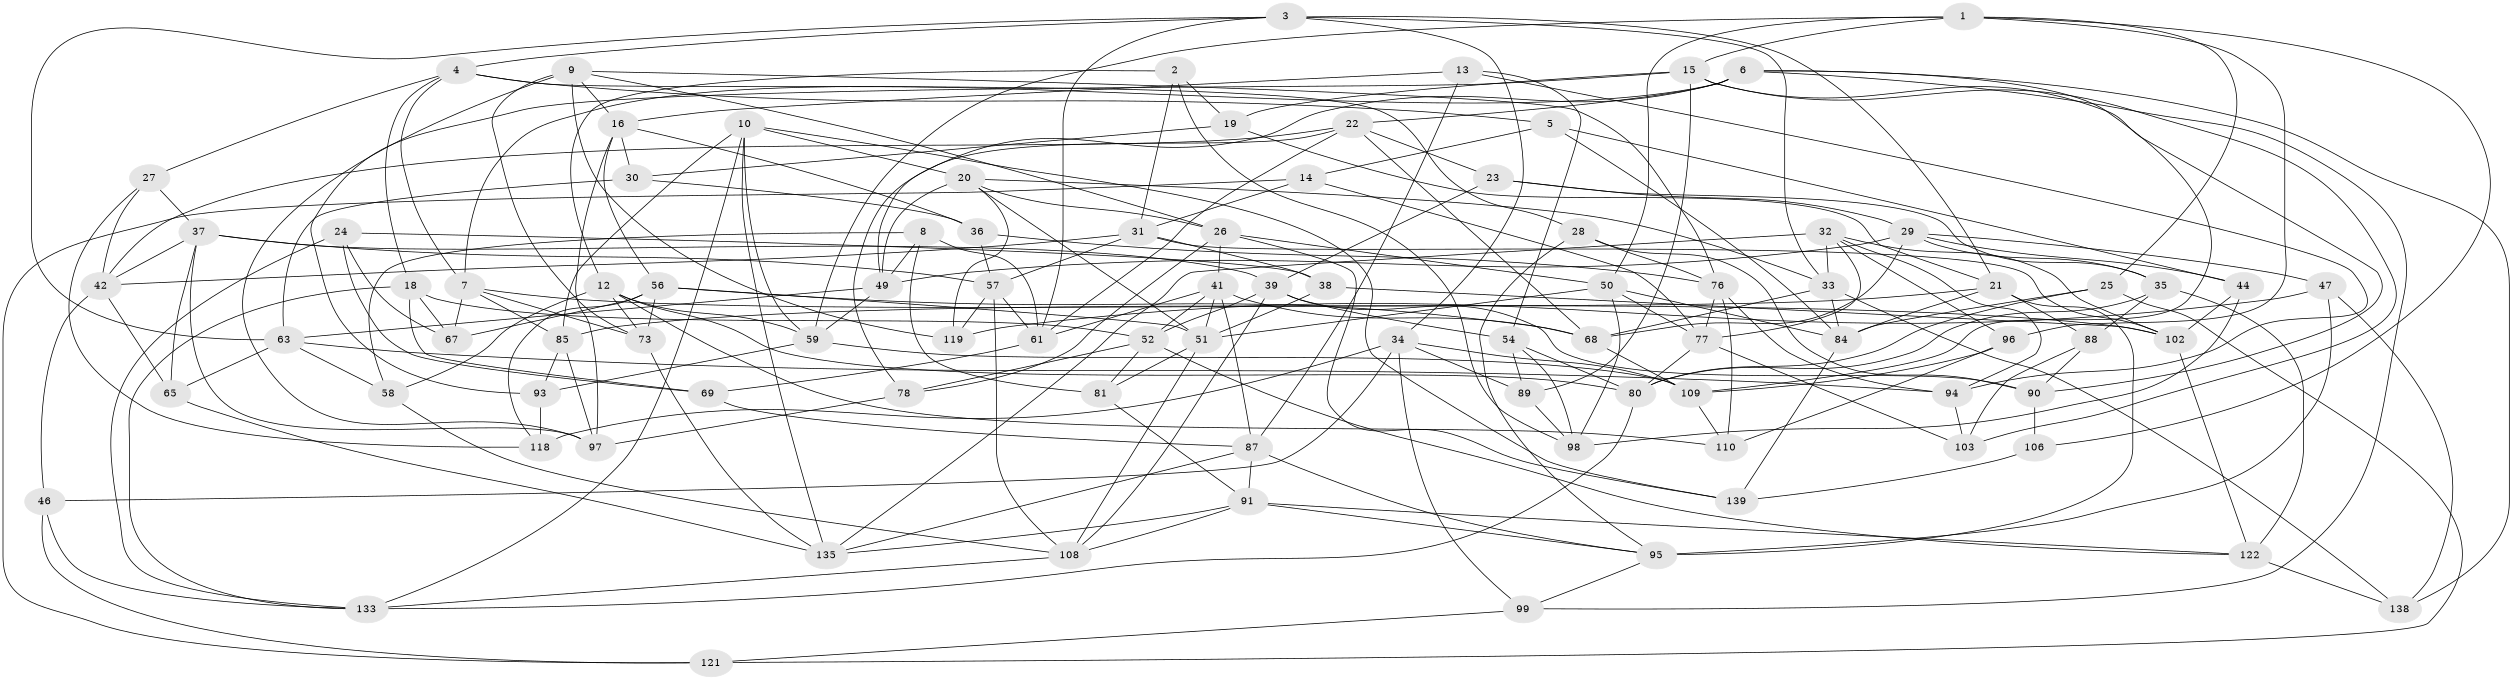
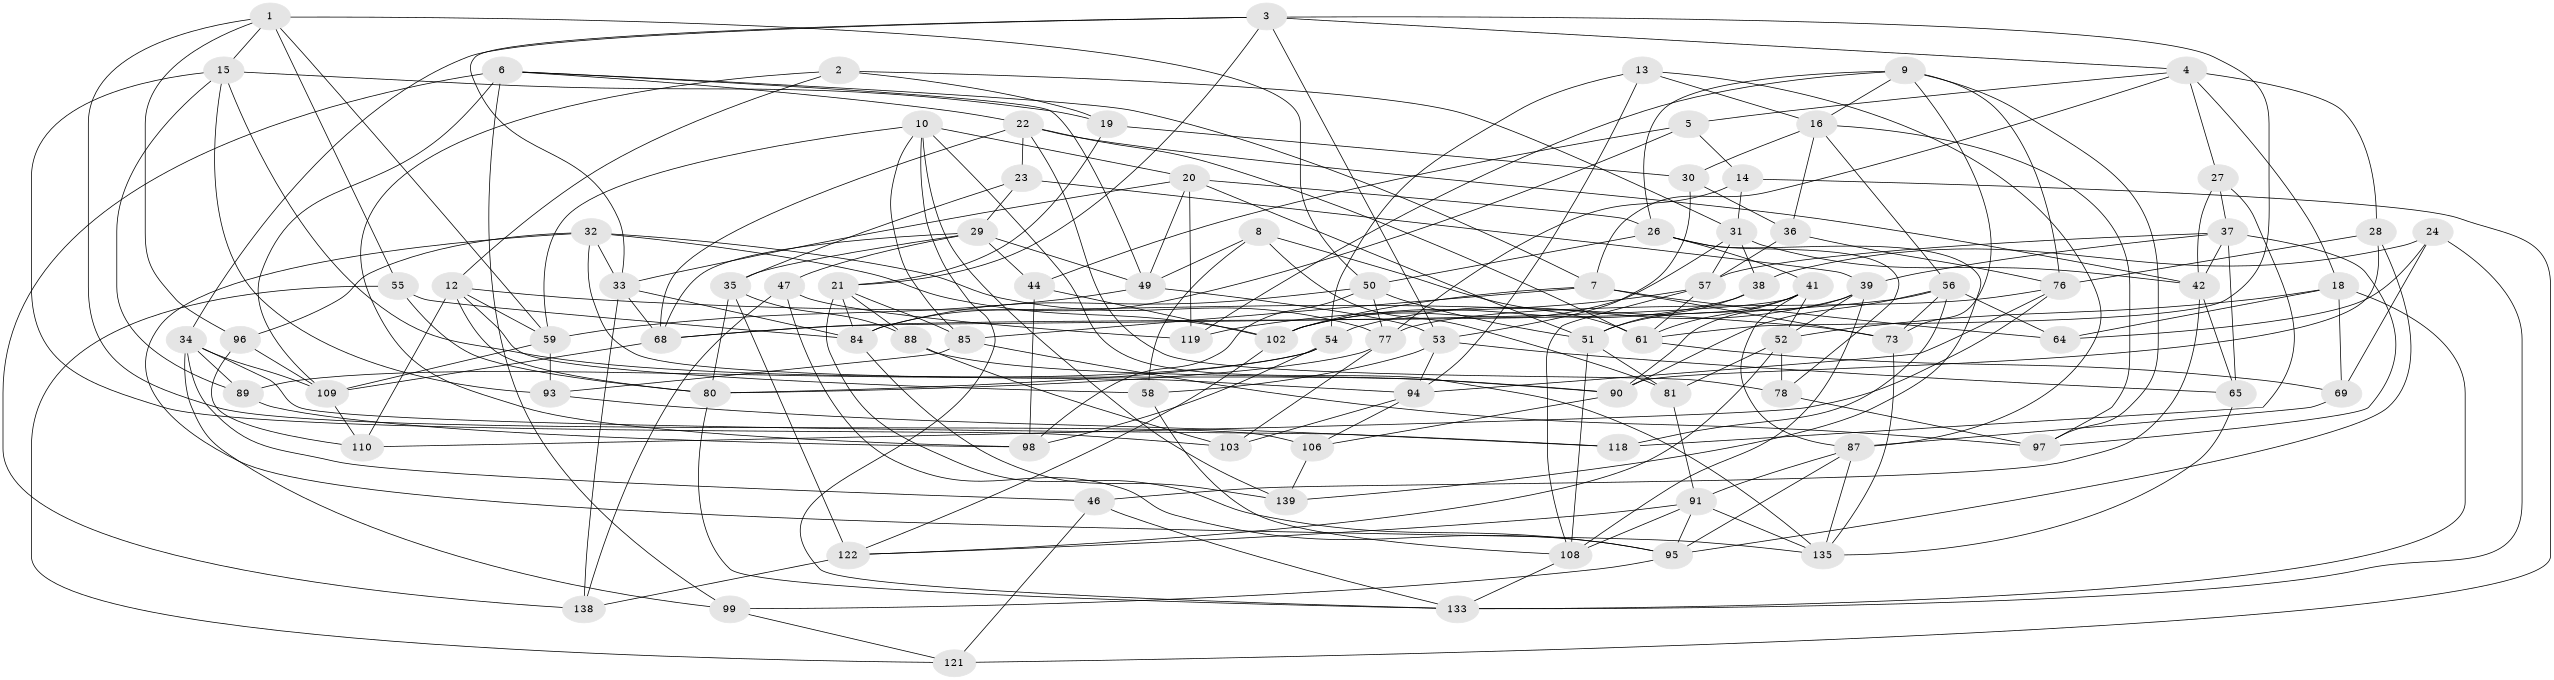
(2107, 286) -> (398, 286)
(1023, 312) -> (1739, 333)
(284, 340) -> (1440, 340)
(452, 340) -> (2060, 340)
none -> (1364, 421)
